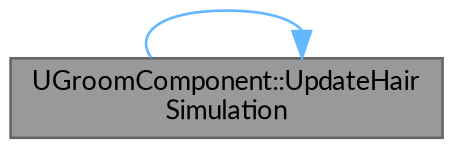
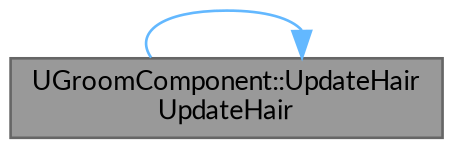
(227, 98) -> (227, 98)
